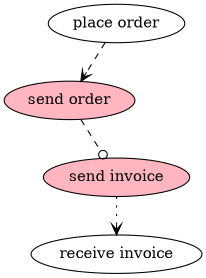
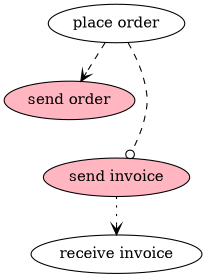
(91, 135) -> (147, 96)
